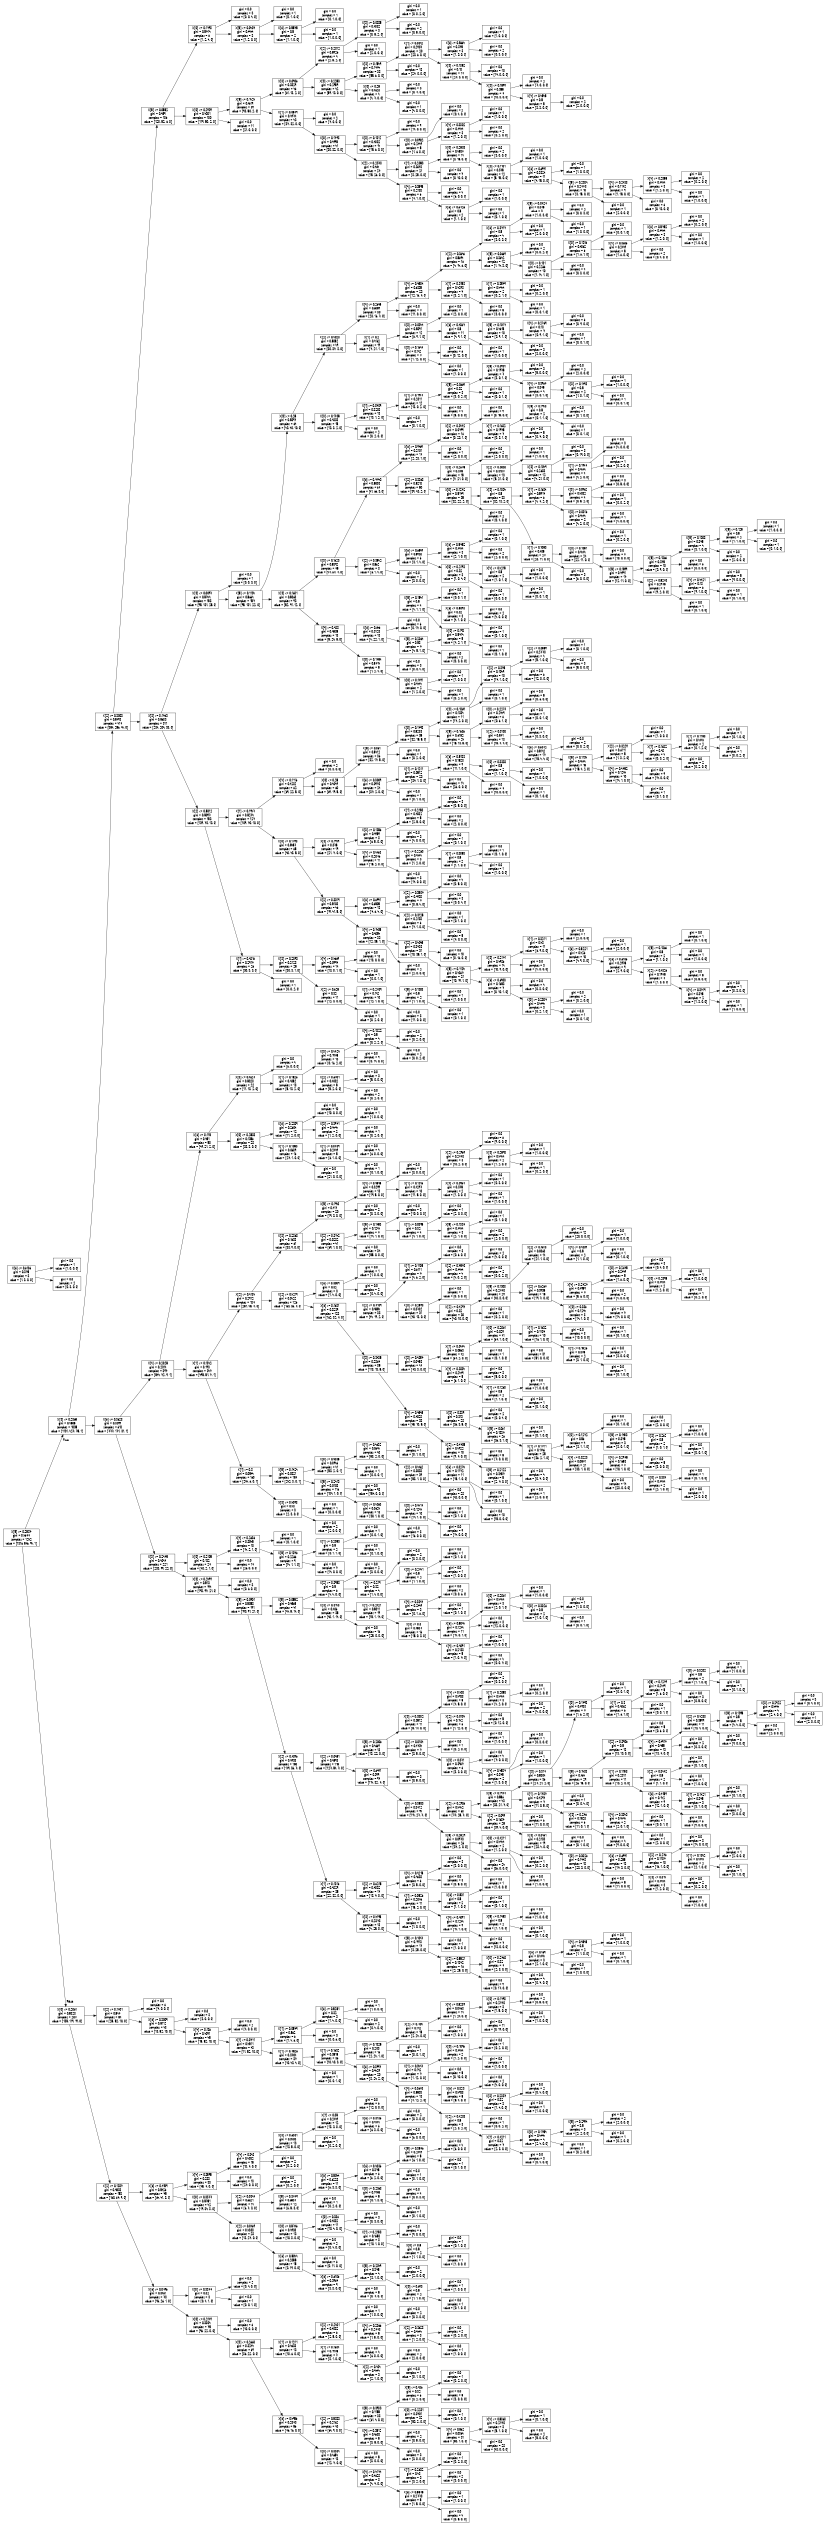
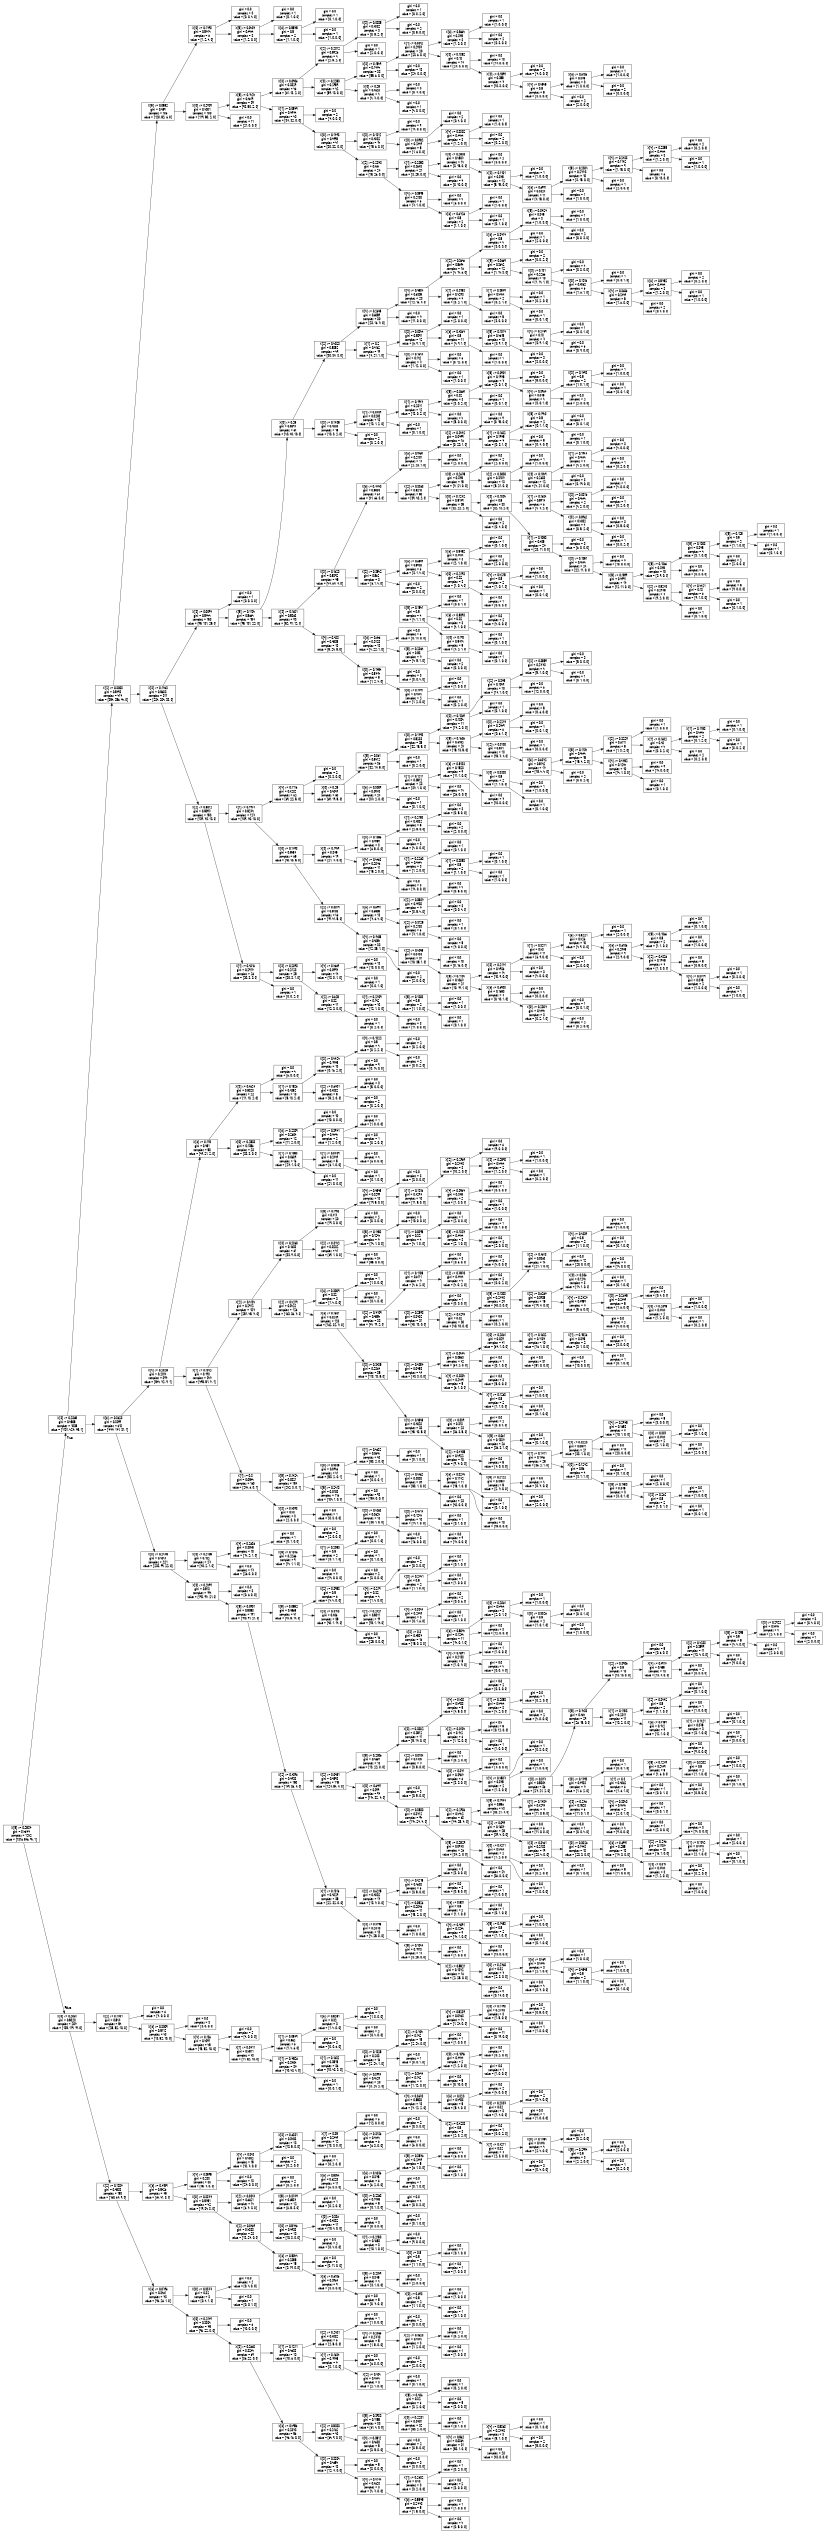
none -> (556, 86)
(496, 1719) -> (496, 1727)
